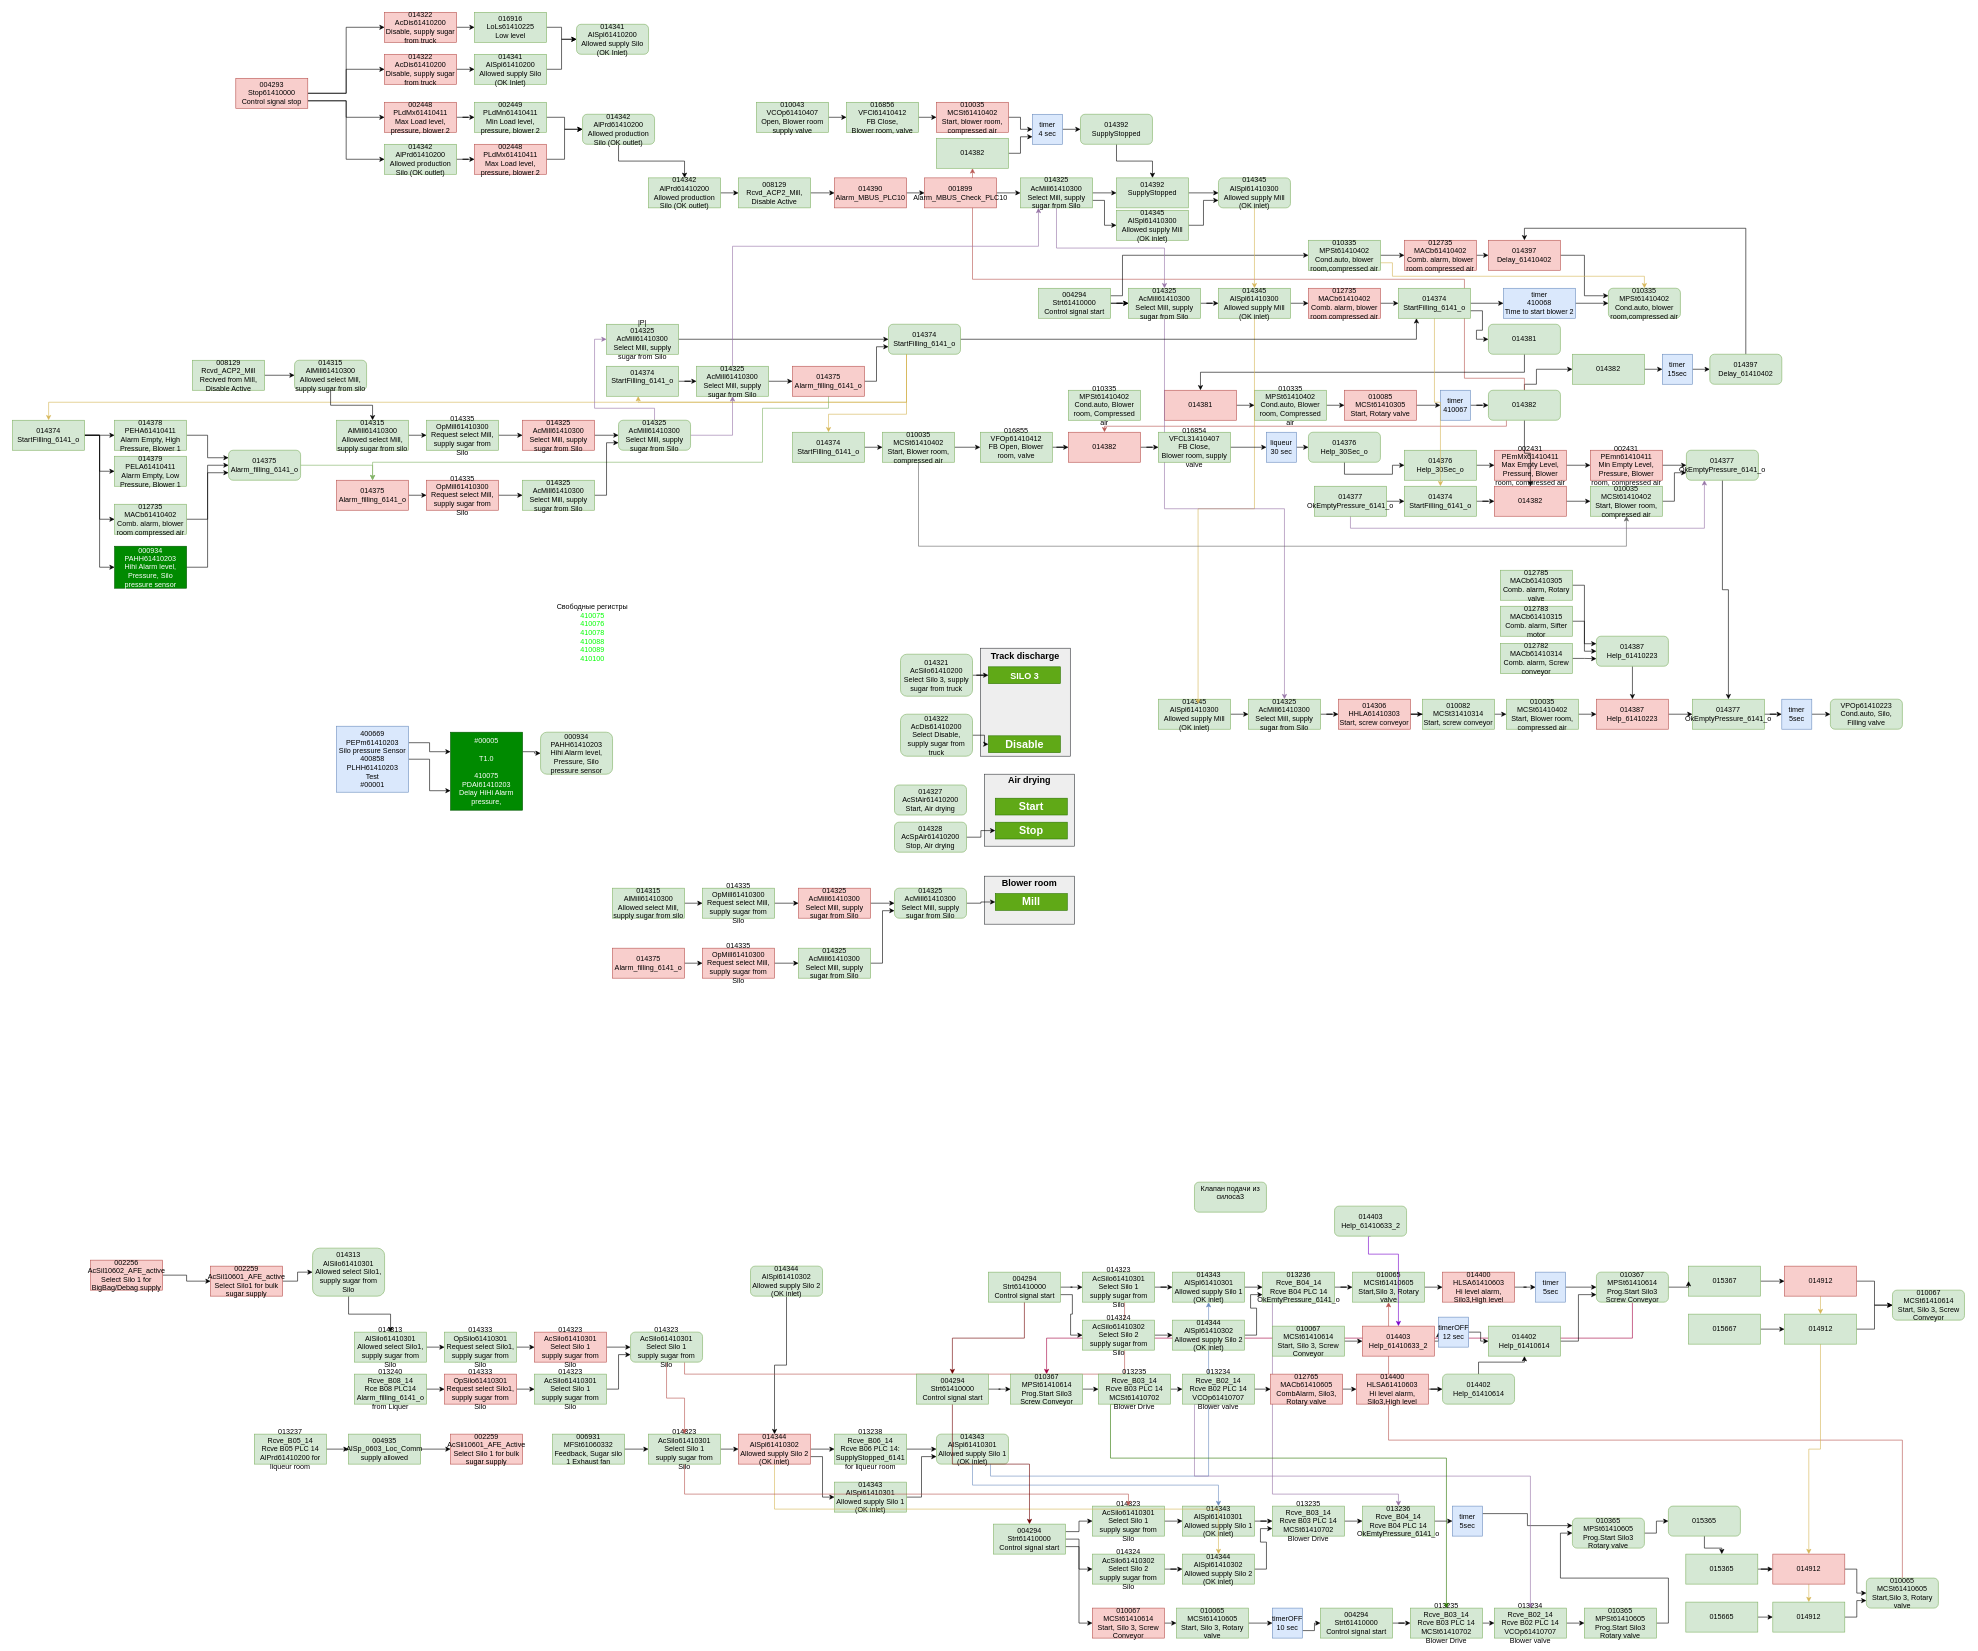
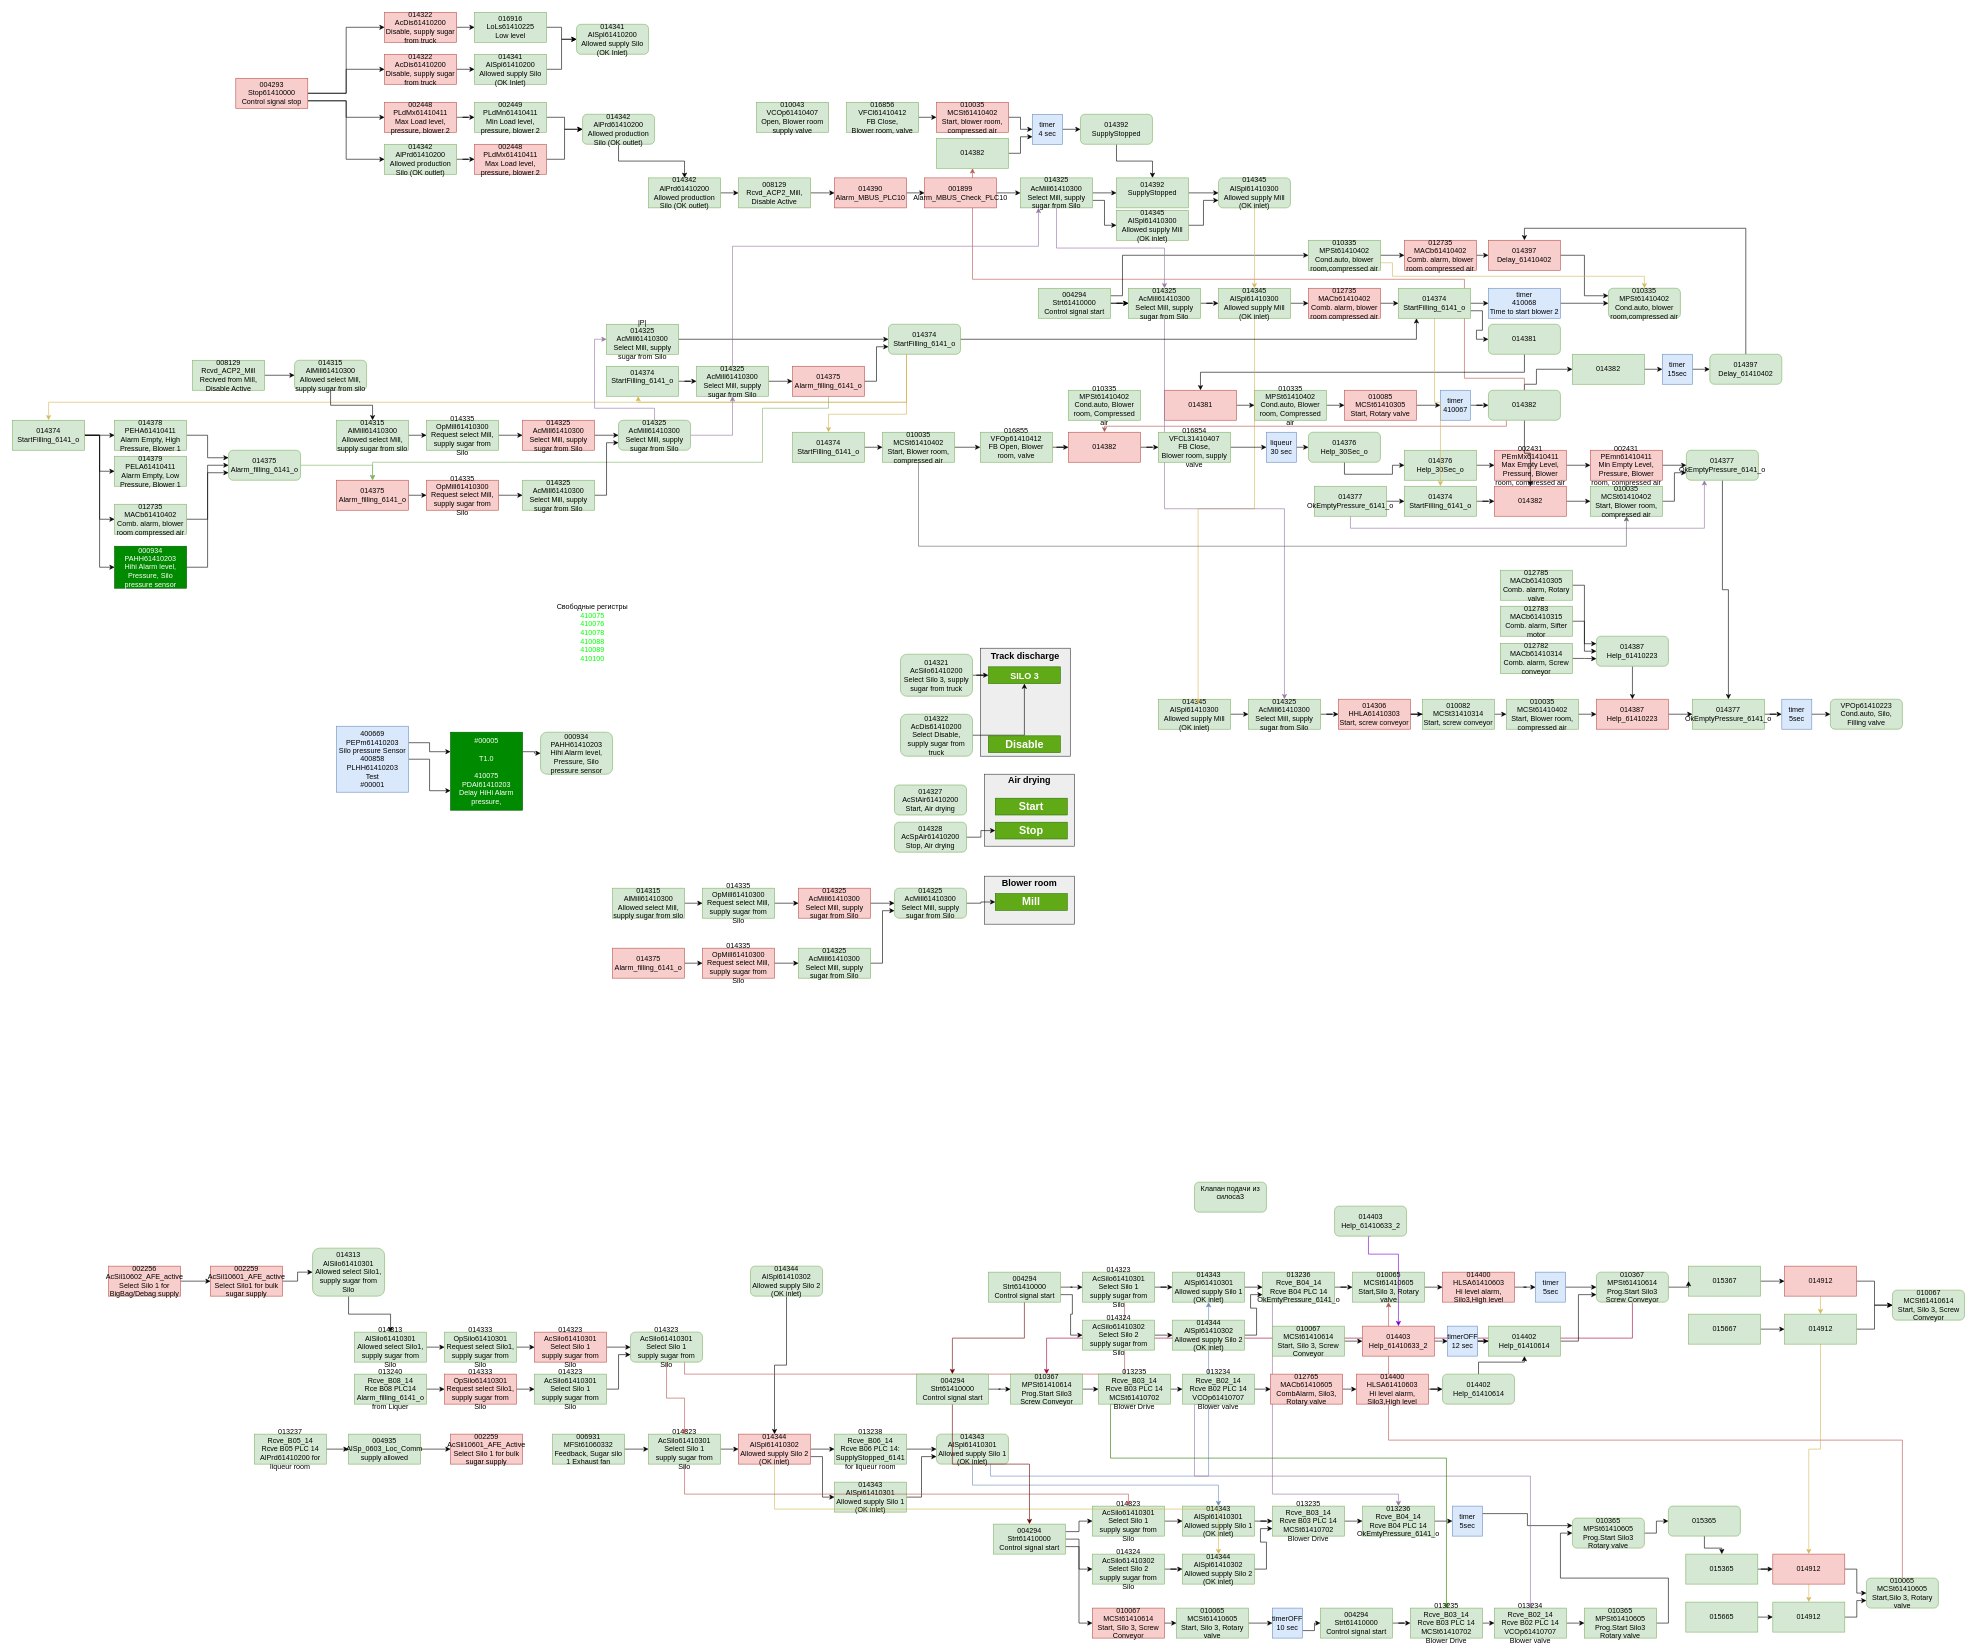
(841, 117) -> none
(1539, 303) -> (1524, 303)
(984, 739) -> (1024, 713)
(126, 1275) -> (144, 1281)
(1454, 1332) -> (1463, 1341)
